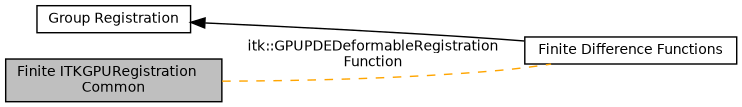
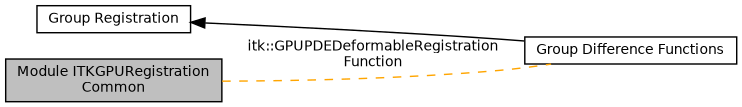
(631, 50) -> (631, 50)
(114, 80) -> (114, 80)
